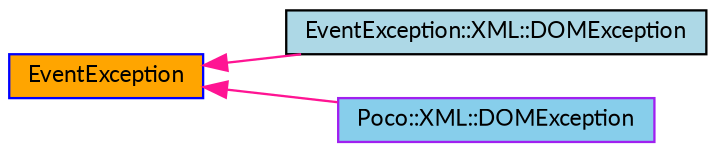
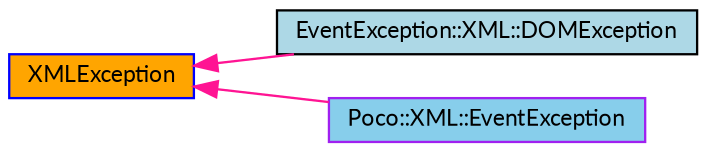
(106, 76) -> (102, 76)
(496, 120) -> (487, 120)
